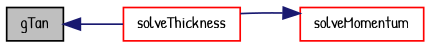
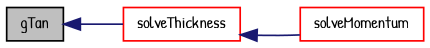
(262, 13) -> (279, 35)
